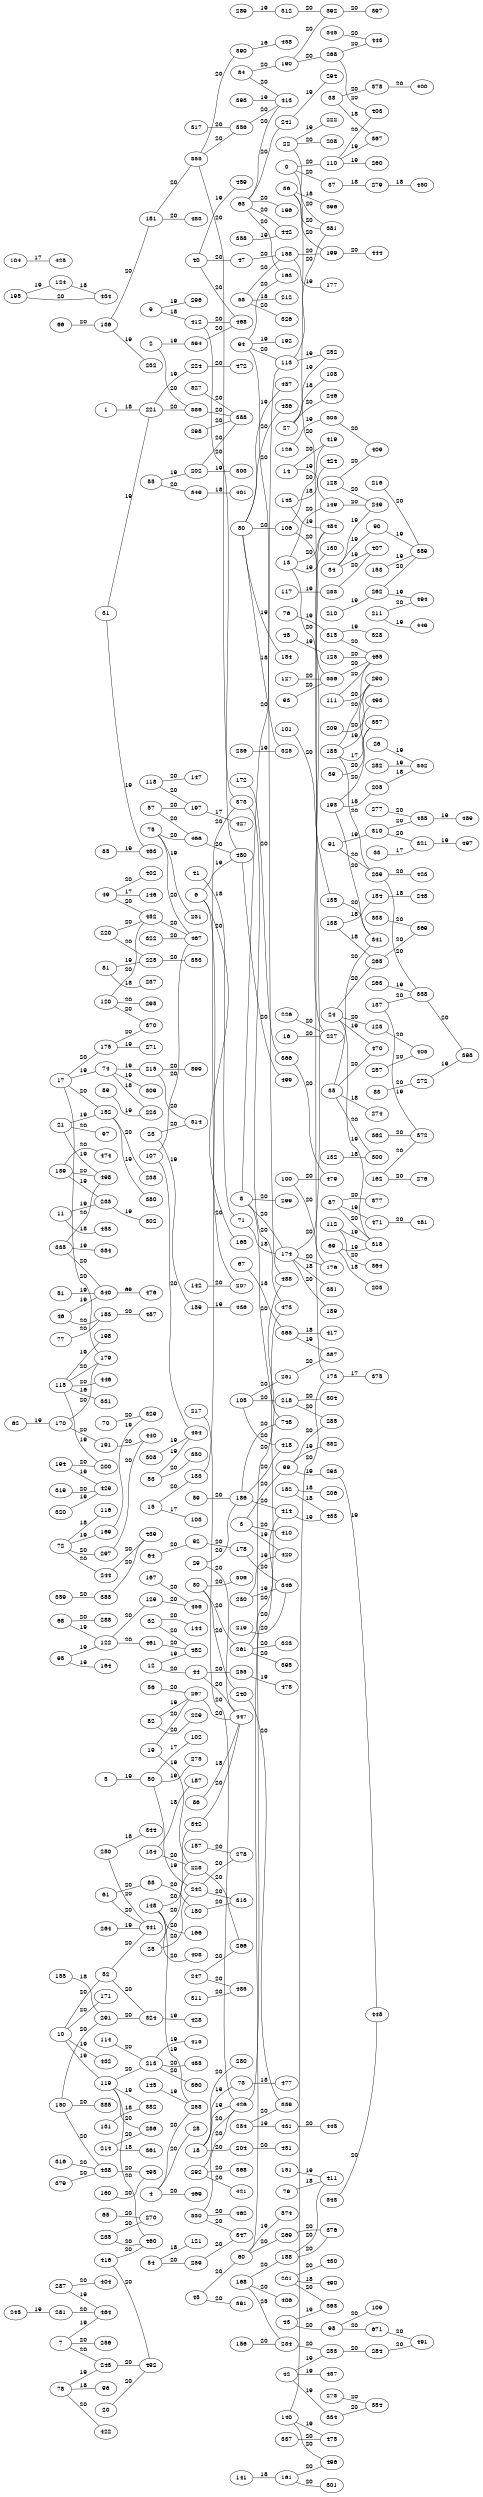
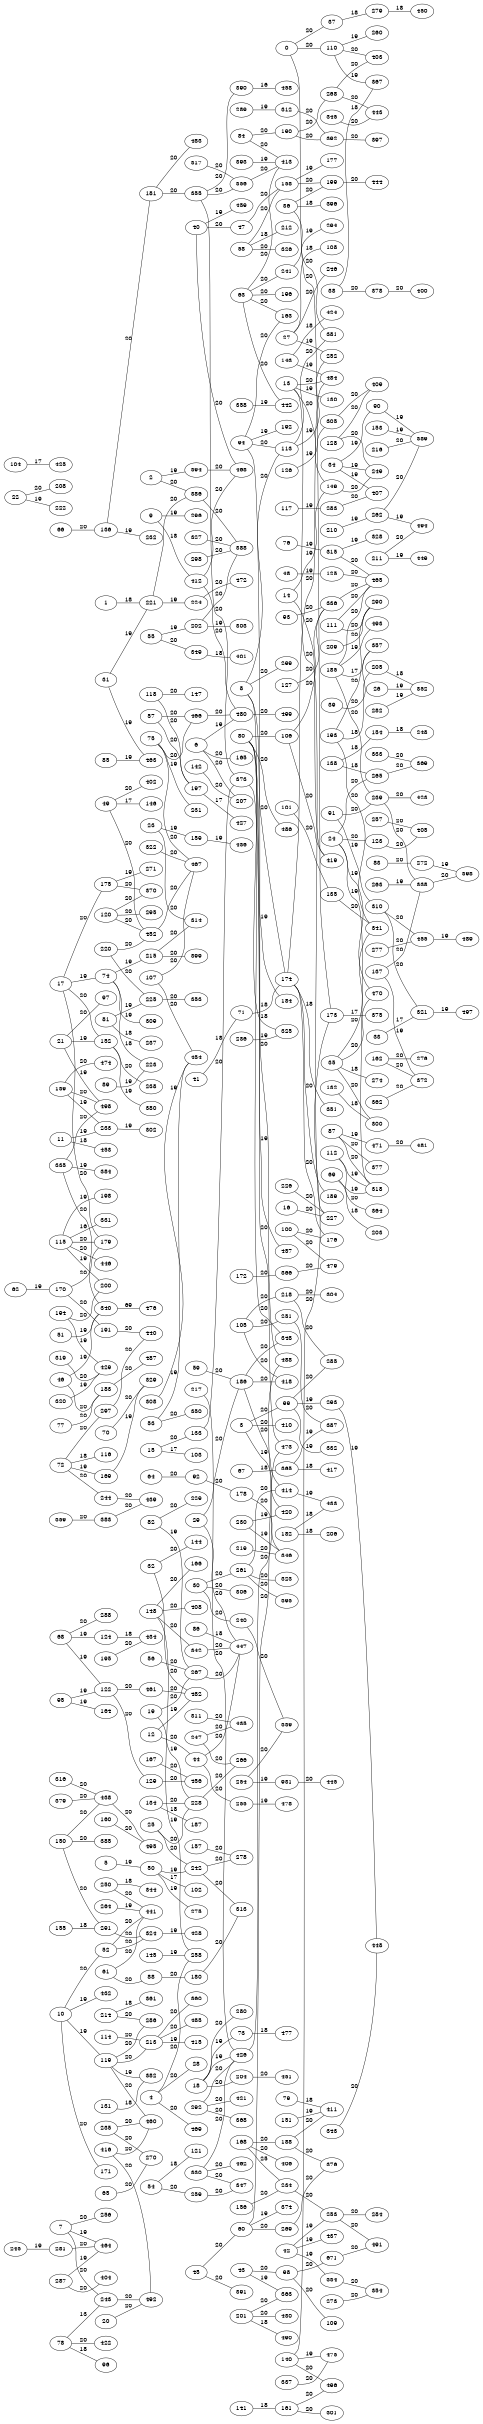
(301, 182) -> none
(38, 290) -> (83, 1637)
(287, 1423) -> (287, 1338)
(287, 2127) -> (287, 1782)
(287, 2214) -> (287, 2208)
(400, 2348) -> (355, 2230)
(83, 2373) -> (83, 2315)
